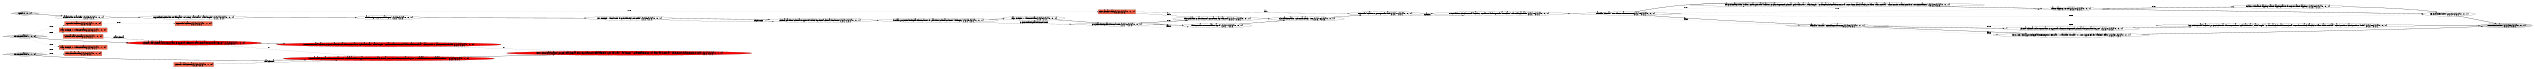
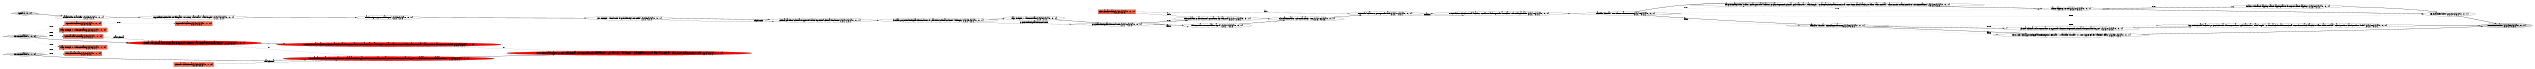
(566, 12) -> none
none -> (55, 36)
